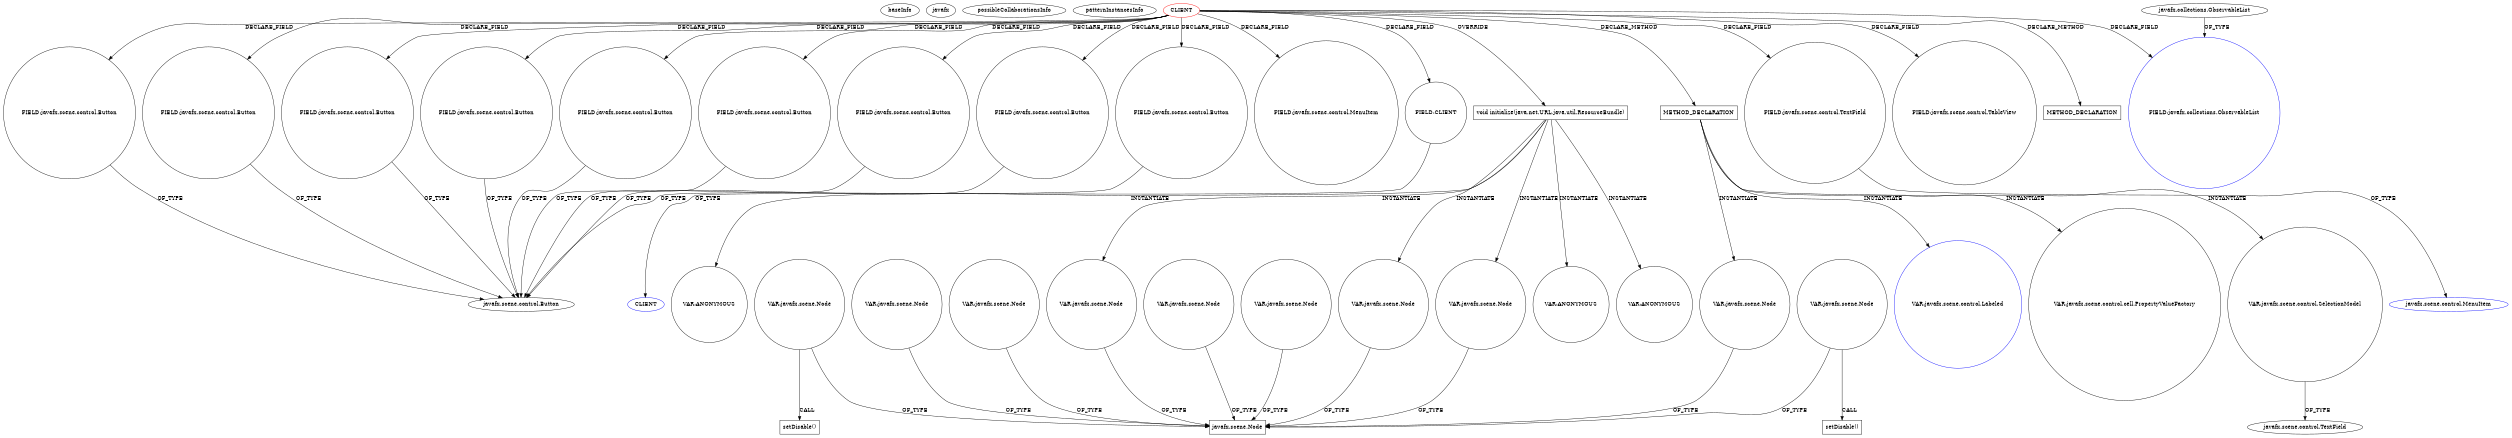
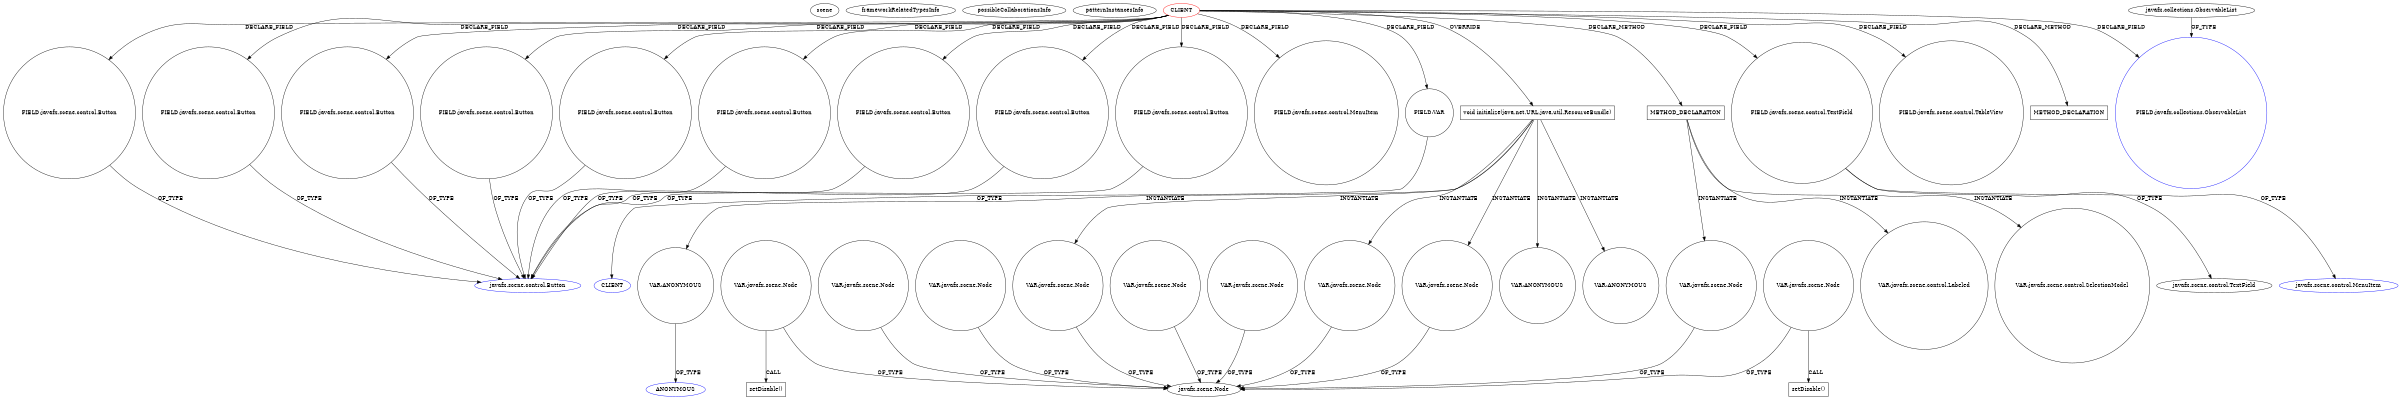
(900, 10) -> (825, 10)
(941, 10) -> (901, 10)
(1436, 113) -> (1429, 113)
(521, 304) -> (528, 286)
(1958, 304) -> (1924, 286)
(2125, 304) -> none
none -> (676, 390)
(2305, 399) -> (2132, 199)
(1237, 427) -> (1204, 390)
